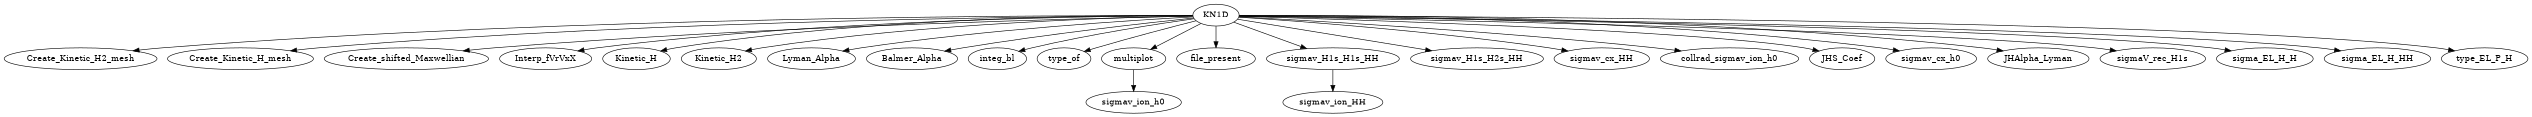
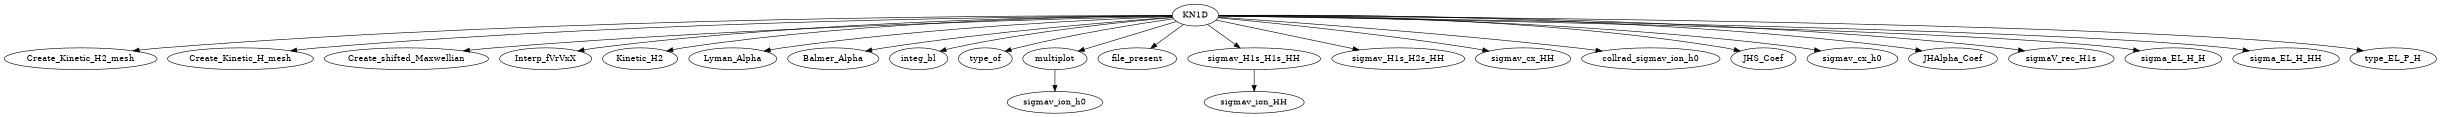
(636, 59) -> none
(2038, 59) -> (1953, 59)
